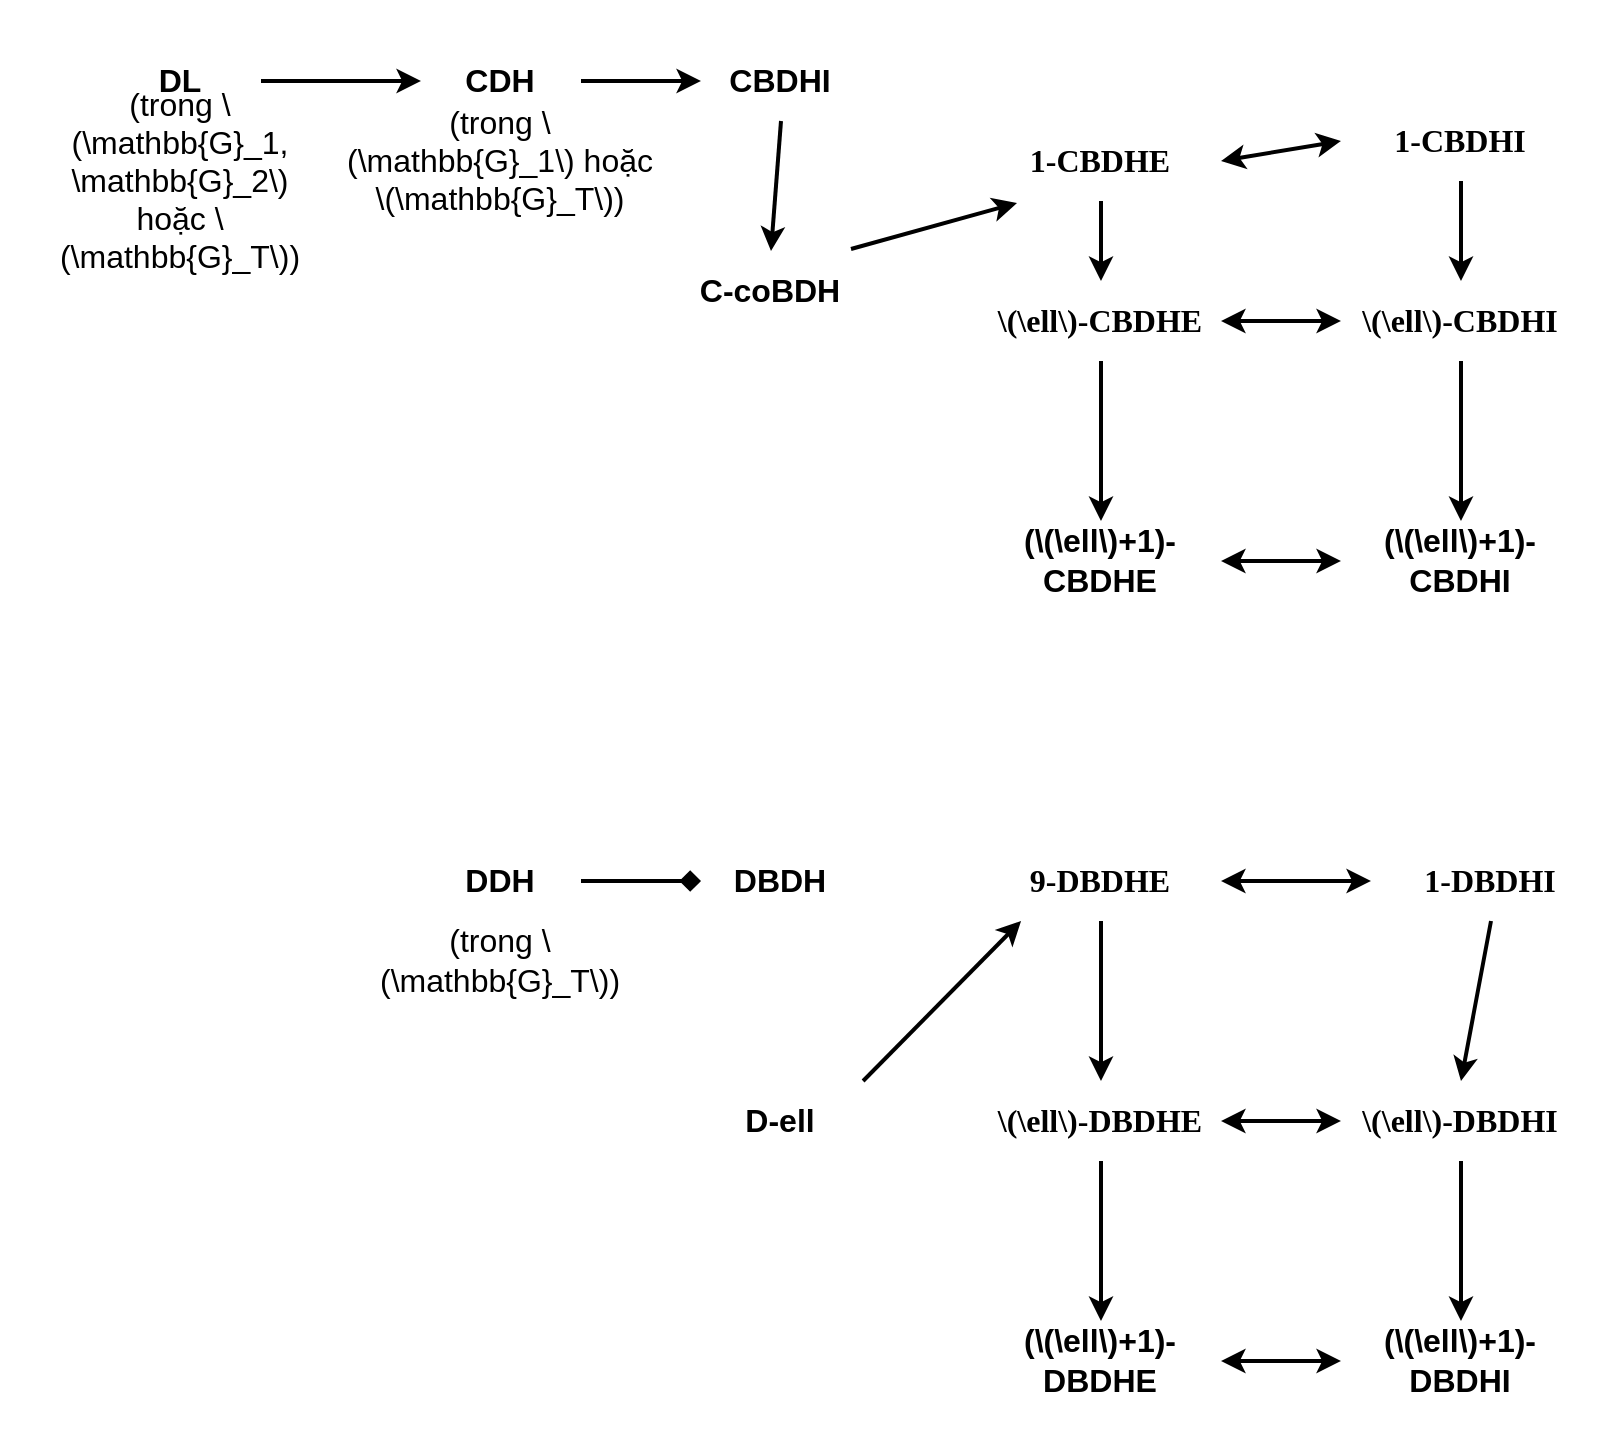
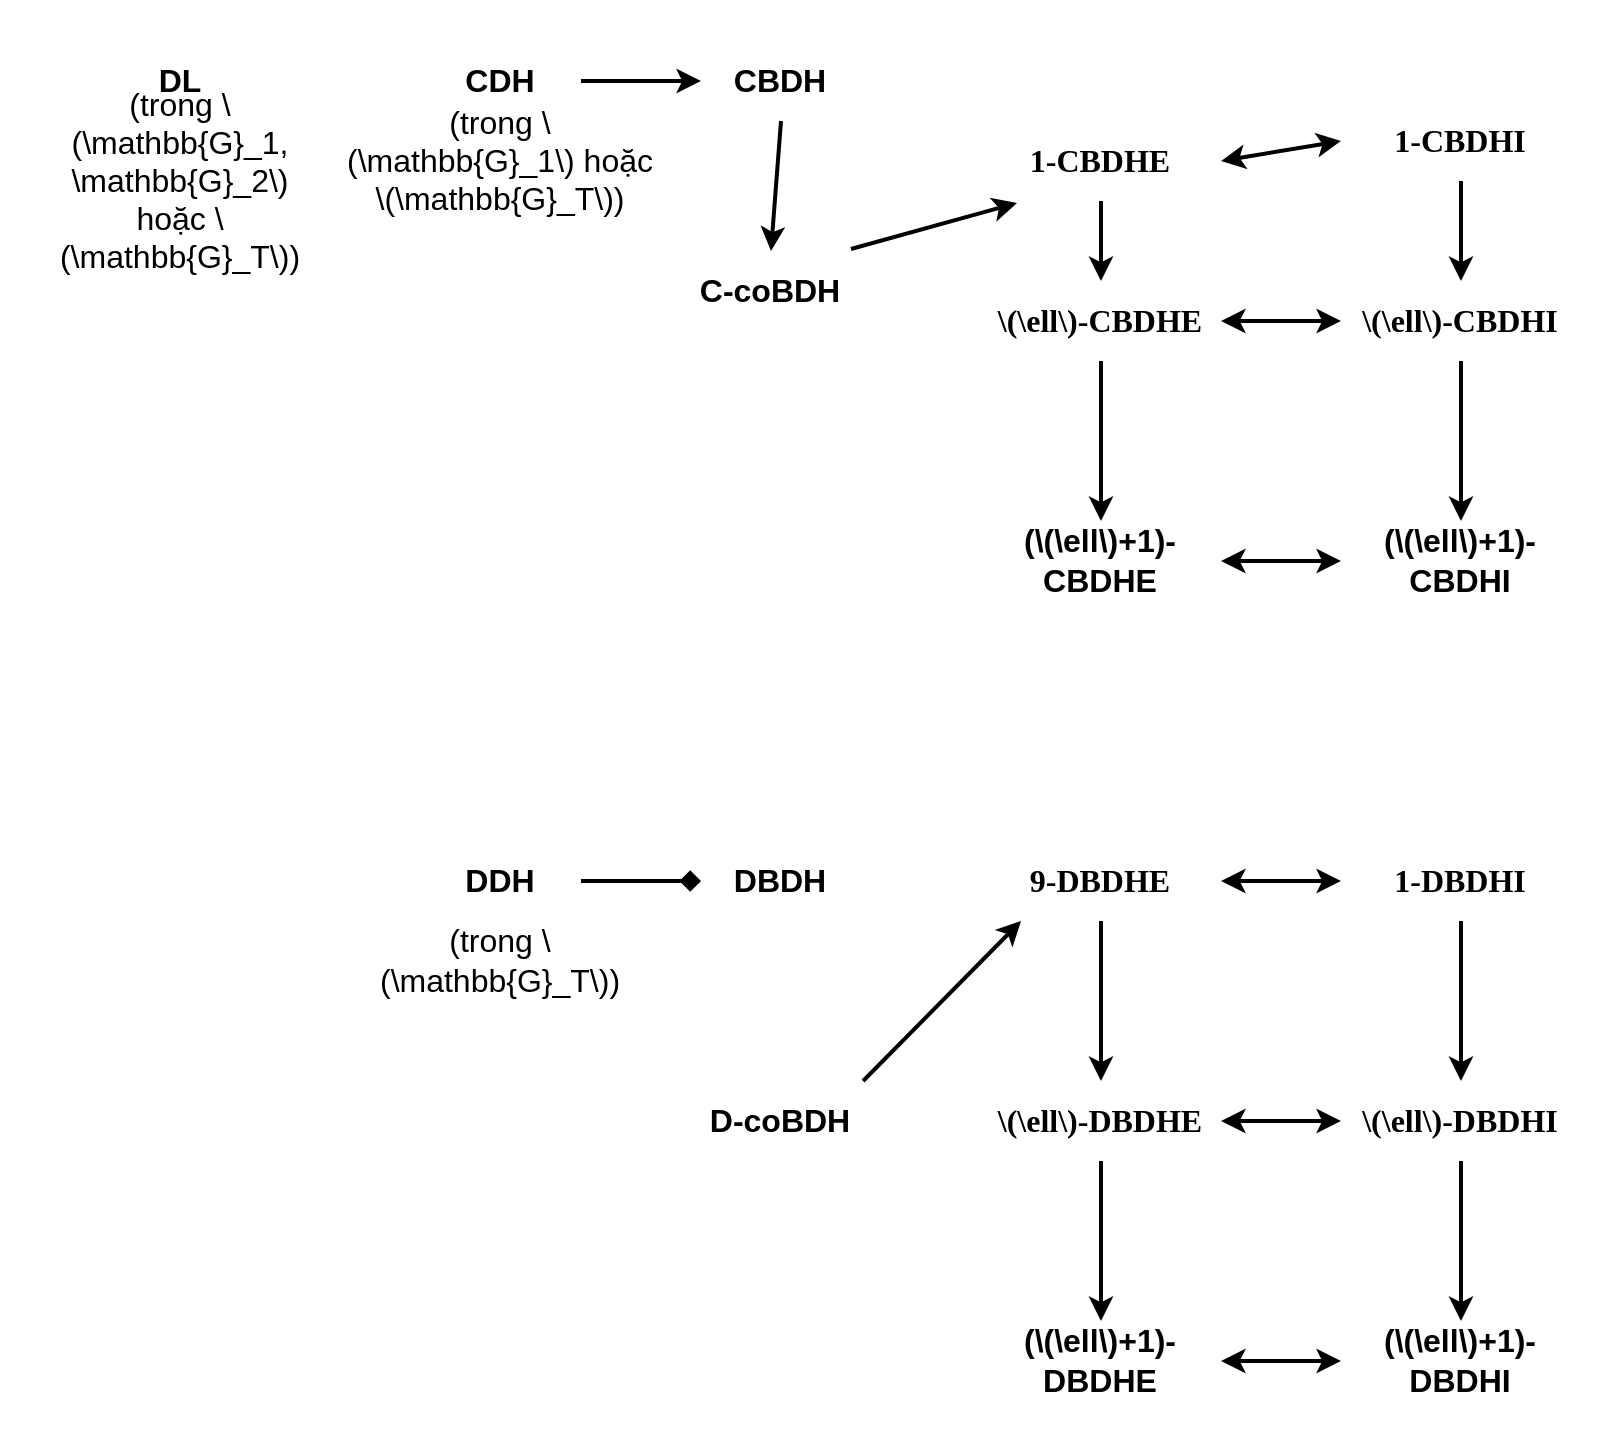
(332, 81) -> none
(781, 81) -> (781, 81)
(1491, 881) -> (1461, 881)
(781, 1121) -> (781, 1121)
